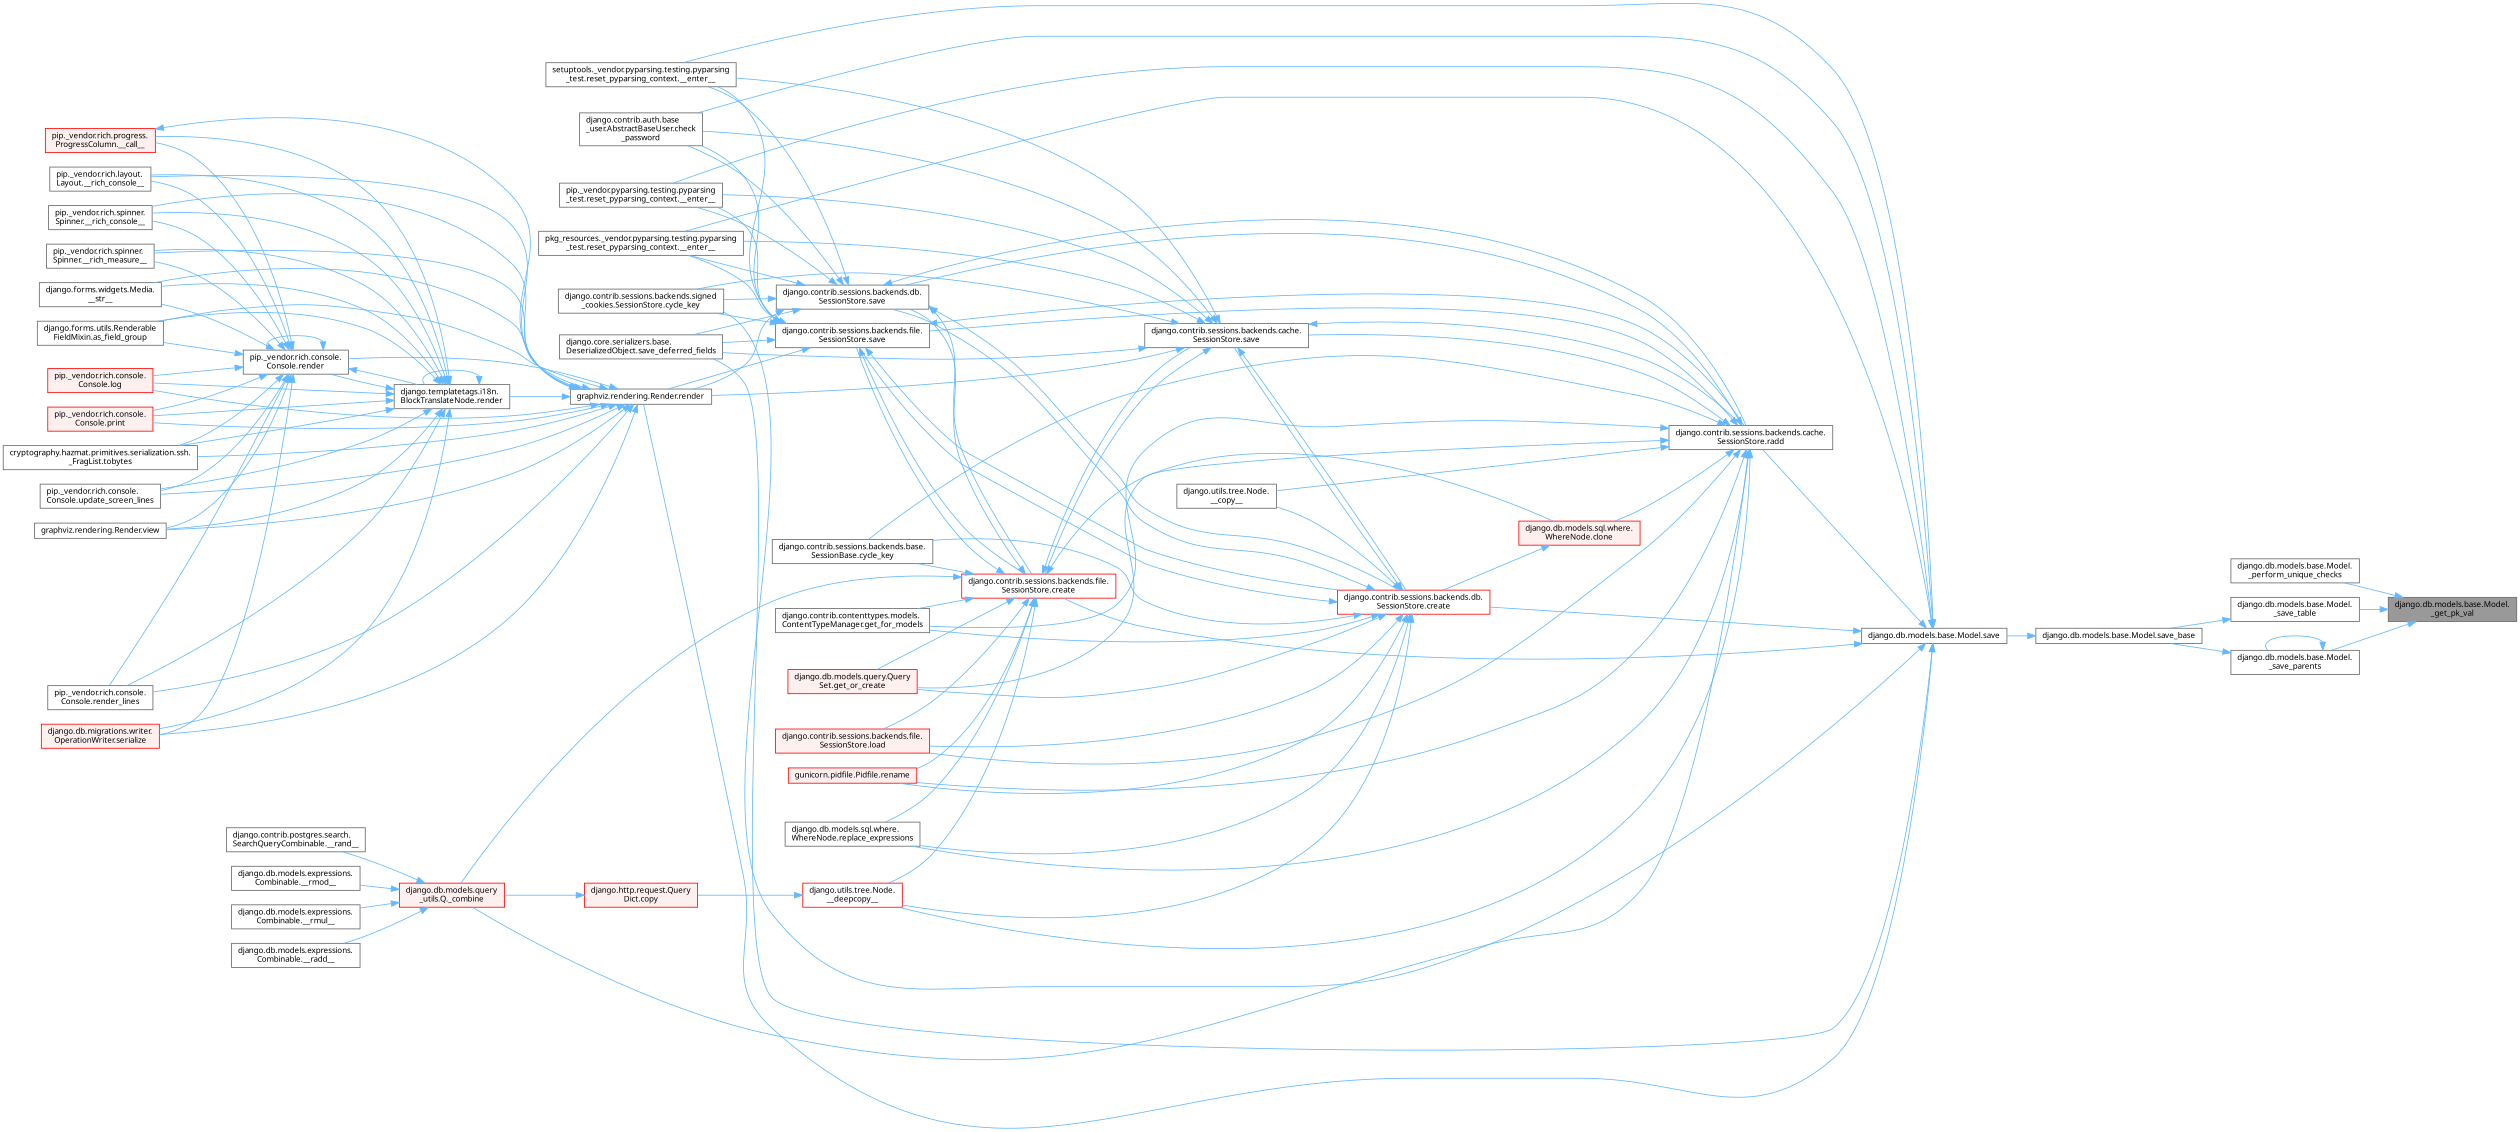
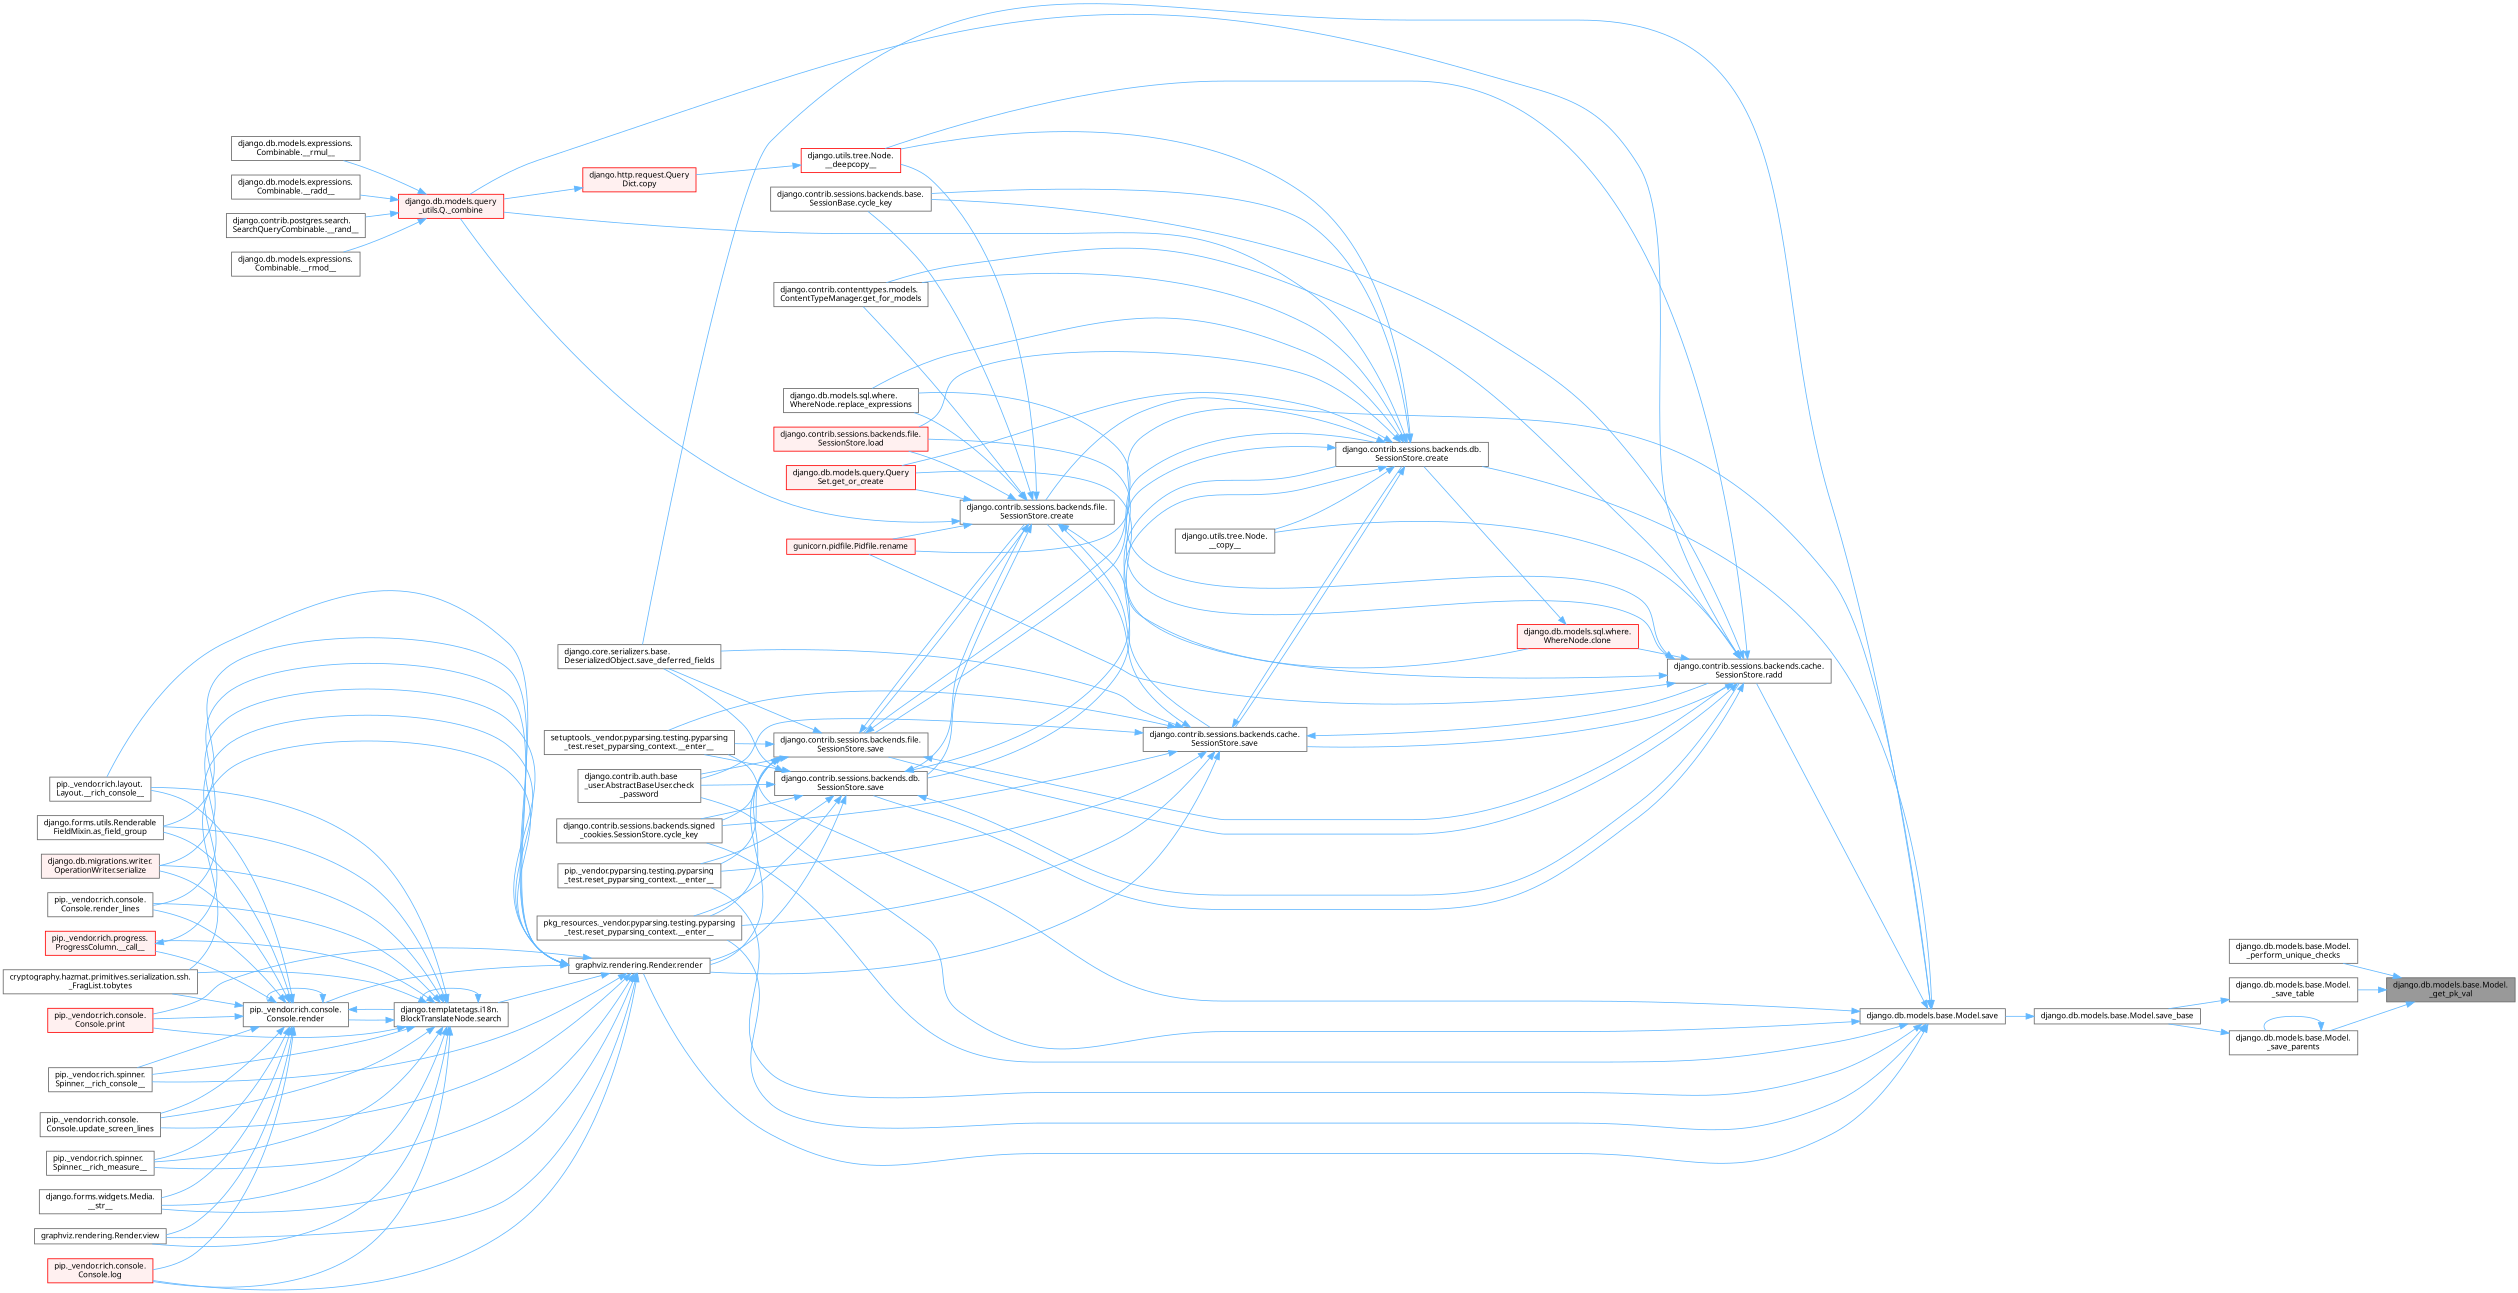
none -> (999, 234)
(452, 397) -> (451, 1015)
(1039, 586) -> (1037, 512)
(1414, 602) -> (1412, 454)
(100, 736) -> (100, 866)
